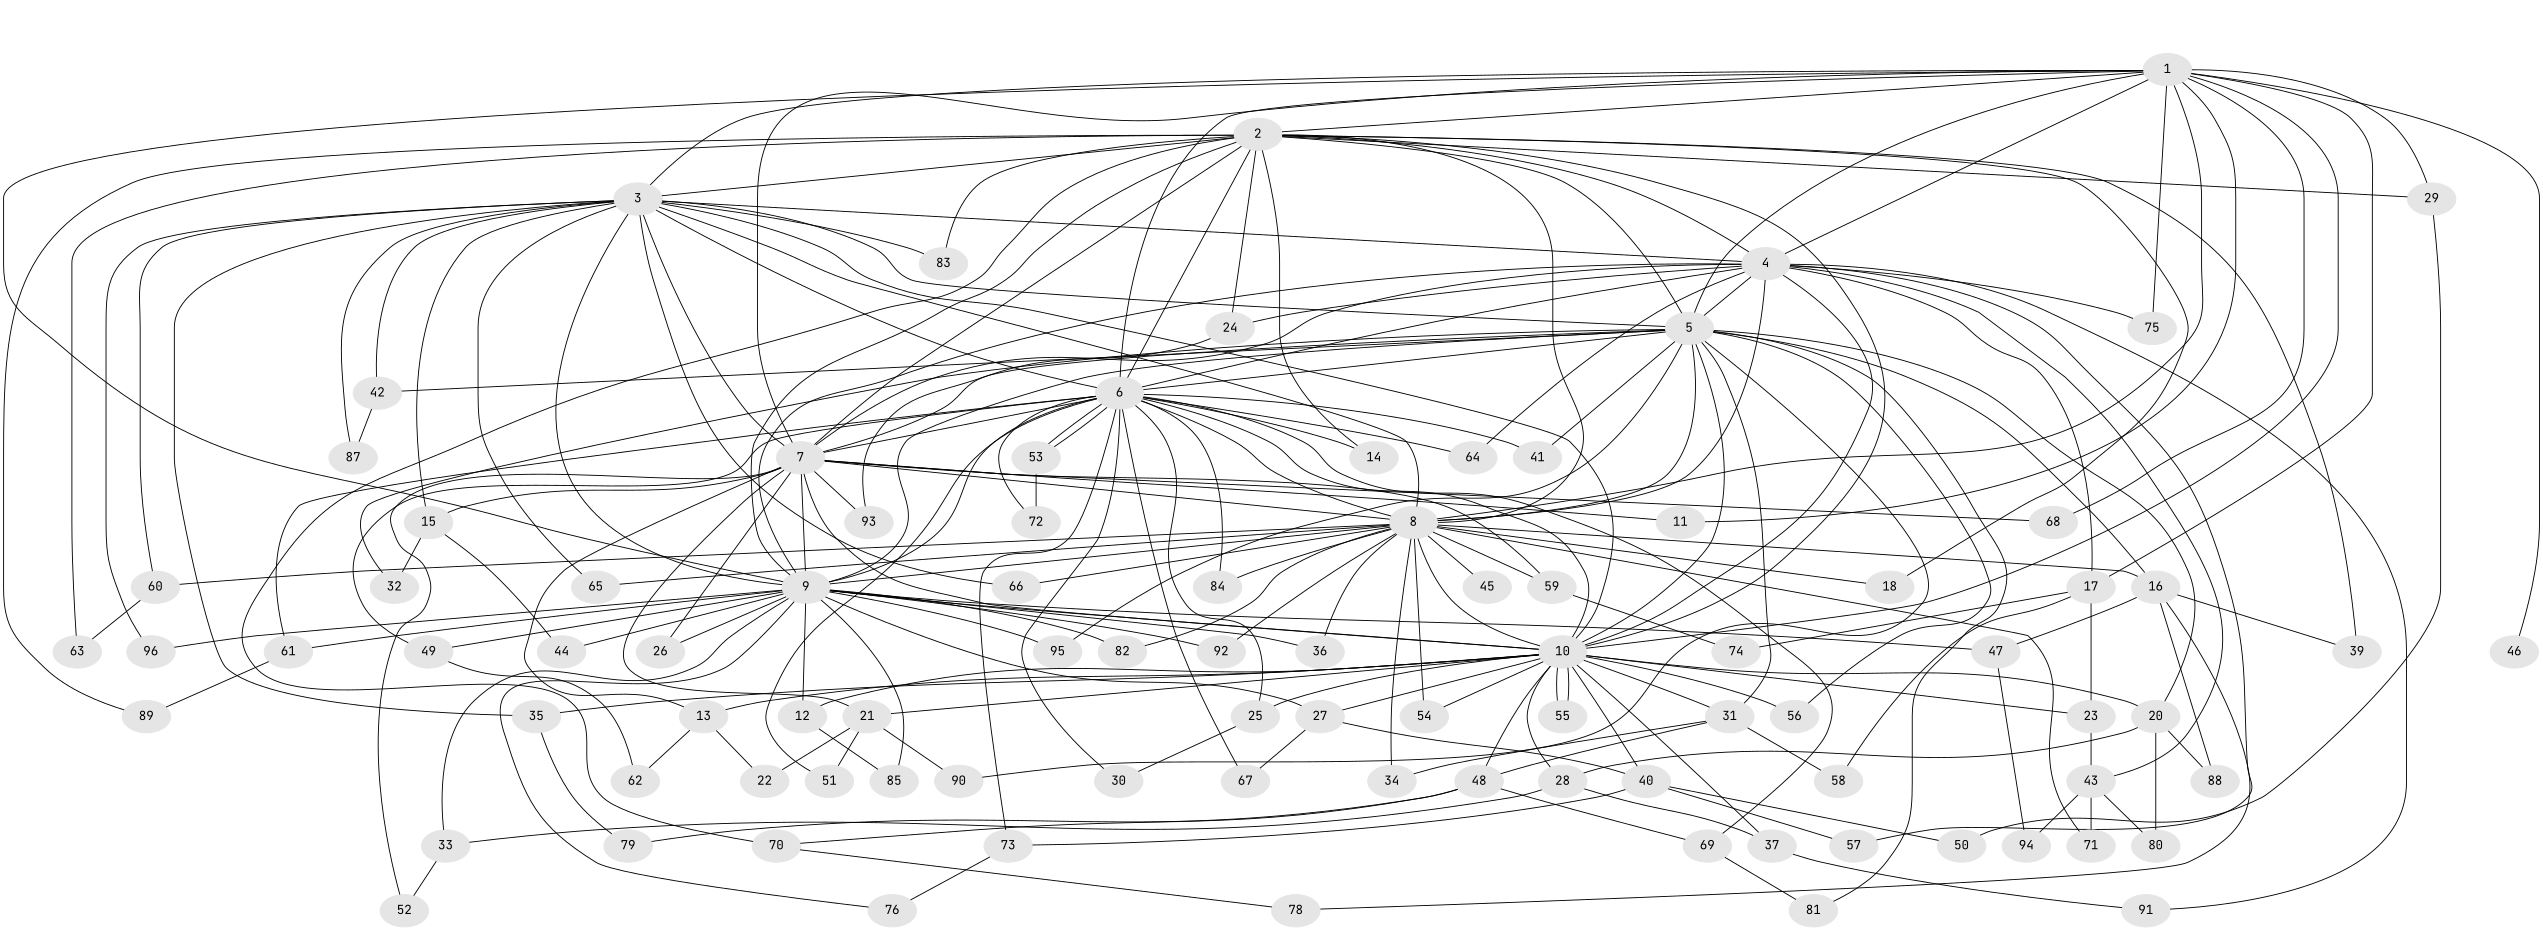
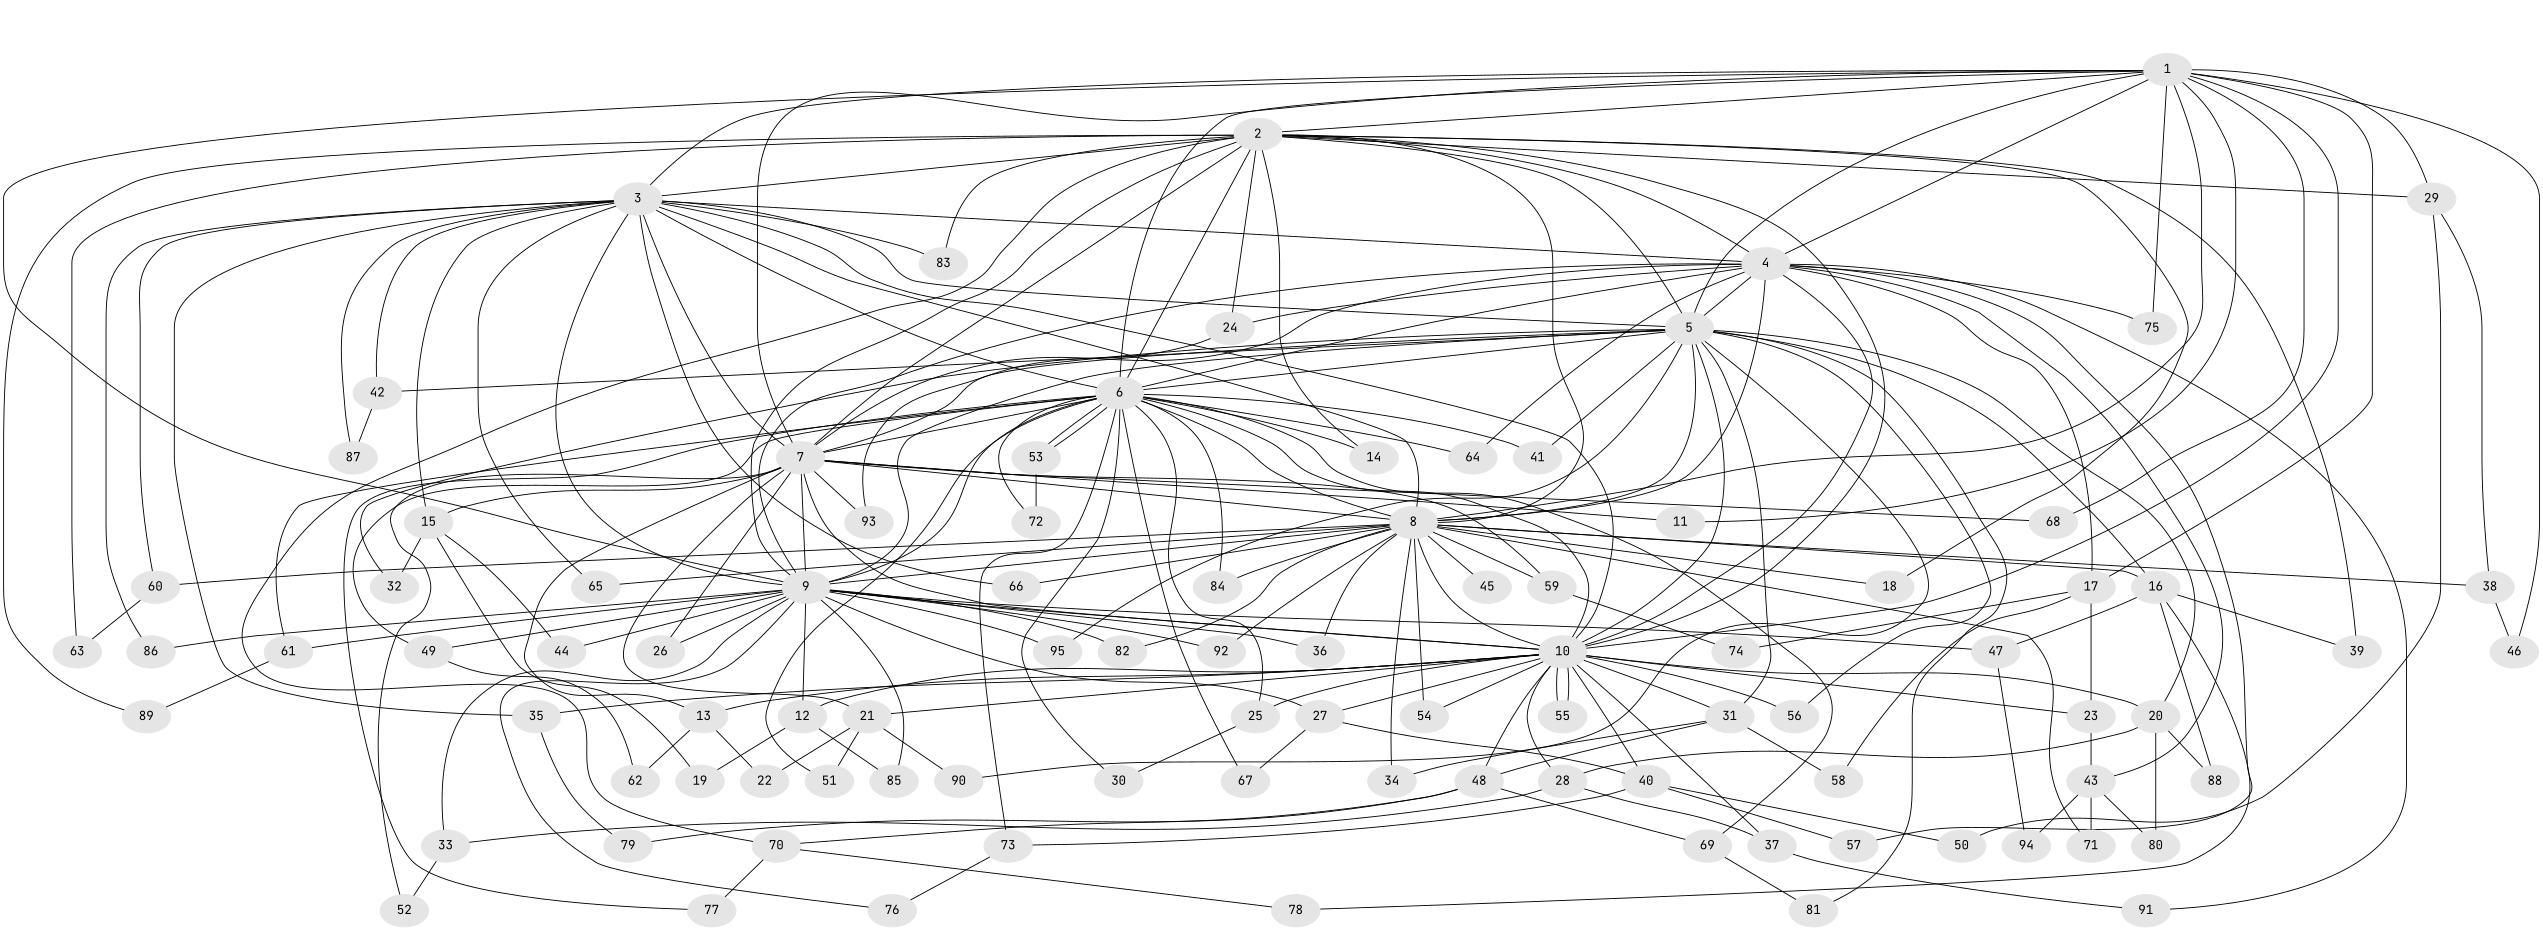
none -> (2490, 587)
(151, 652) -> (151, 652)
none -> (700, 781)
none -> (712, 911)
